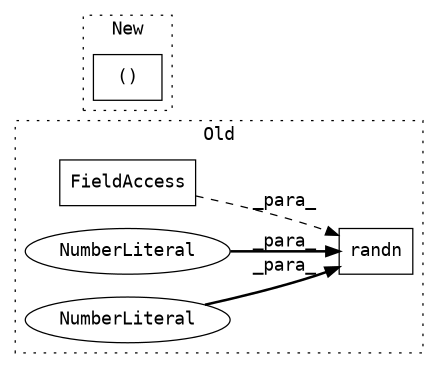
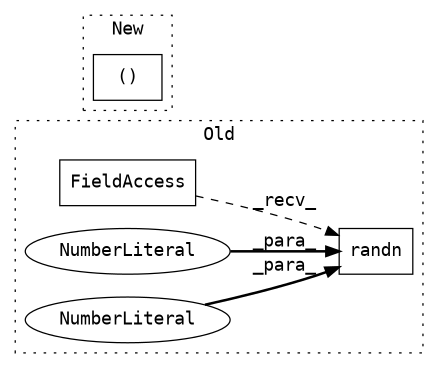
(285, 201) -> (285, 201)
